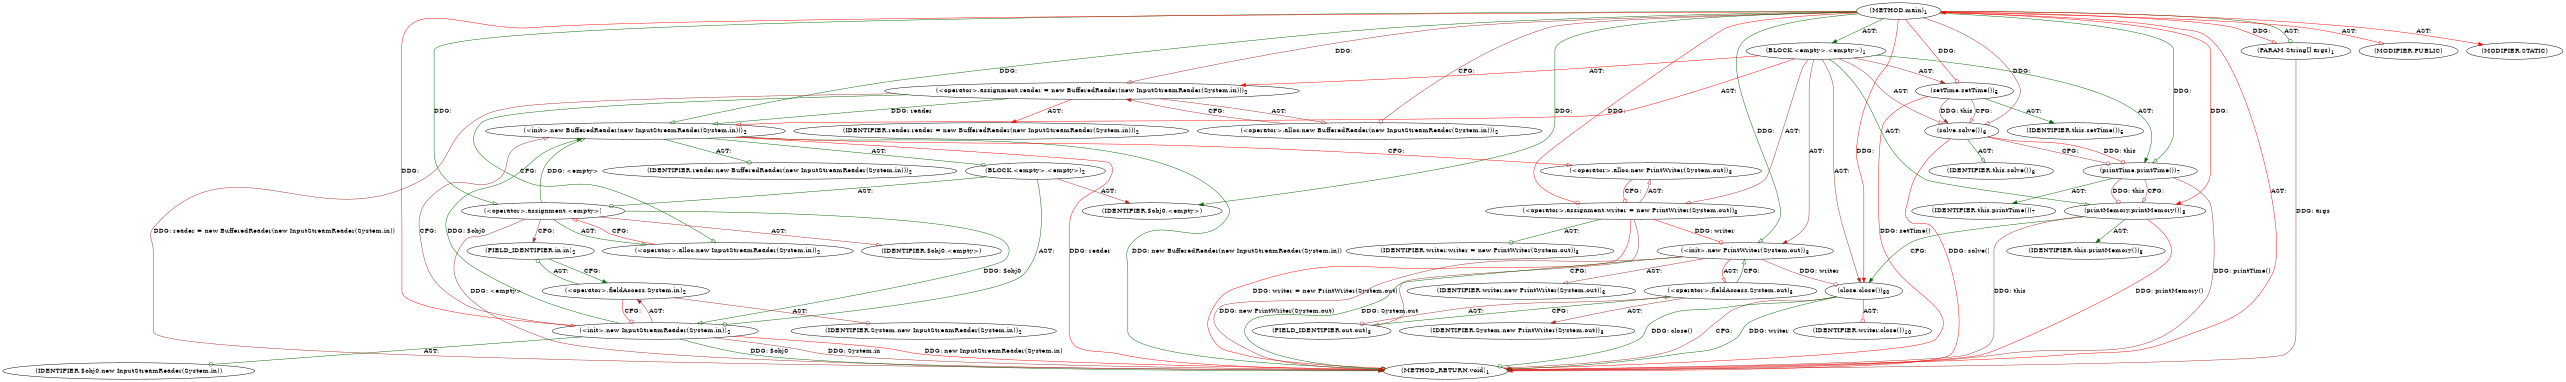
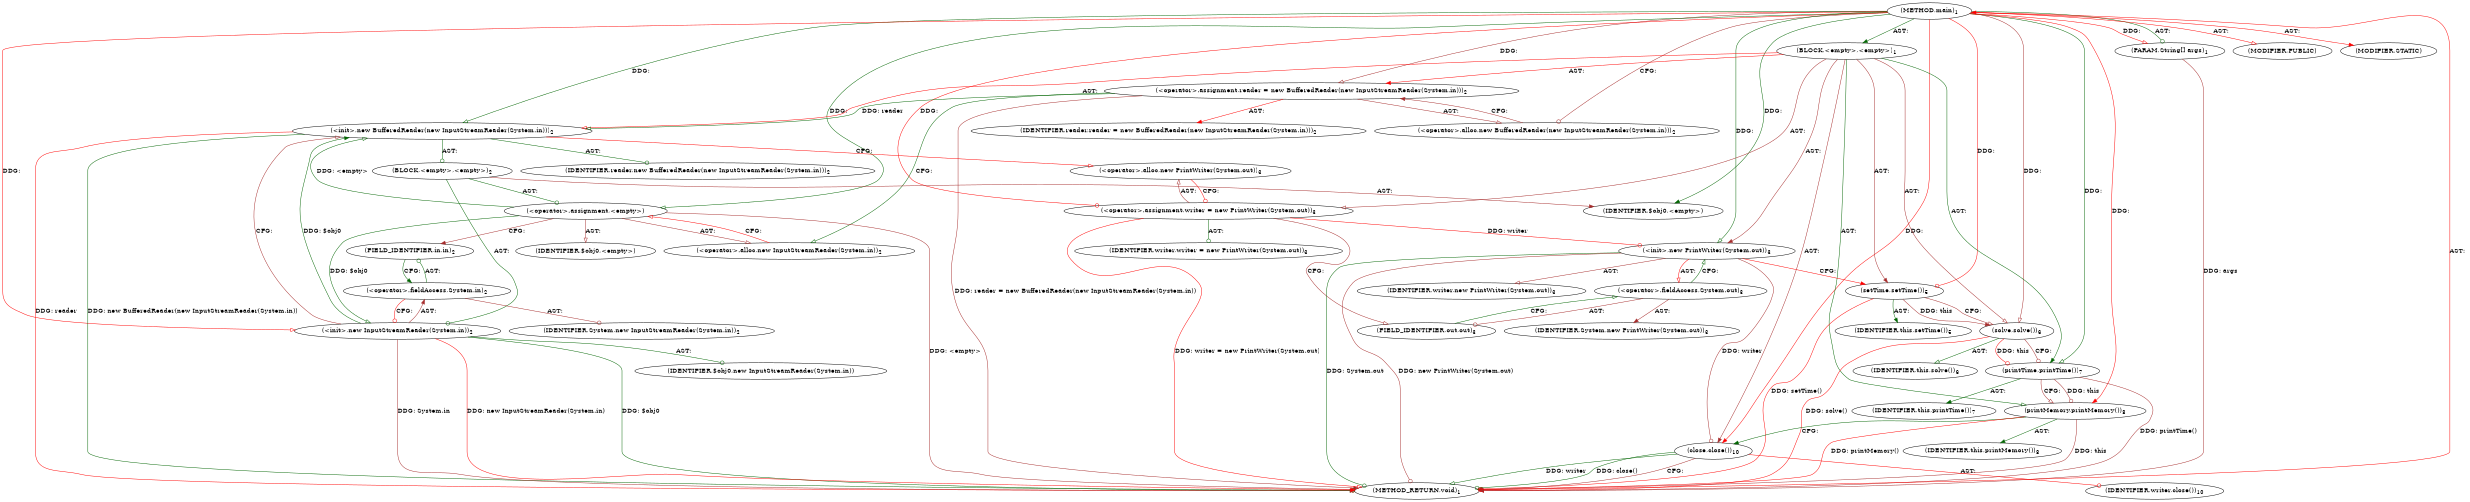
(596, 238) -> (684, 230)
none -> (1802, 271)
(1886, 290) -> (1736, 450)
